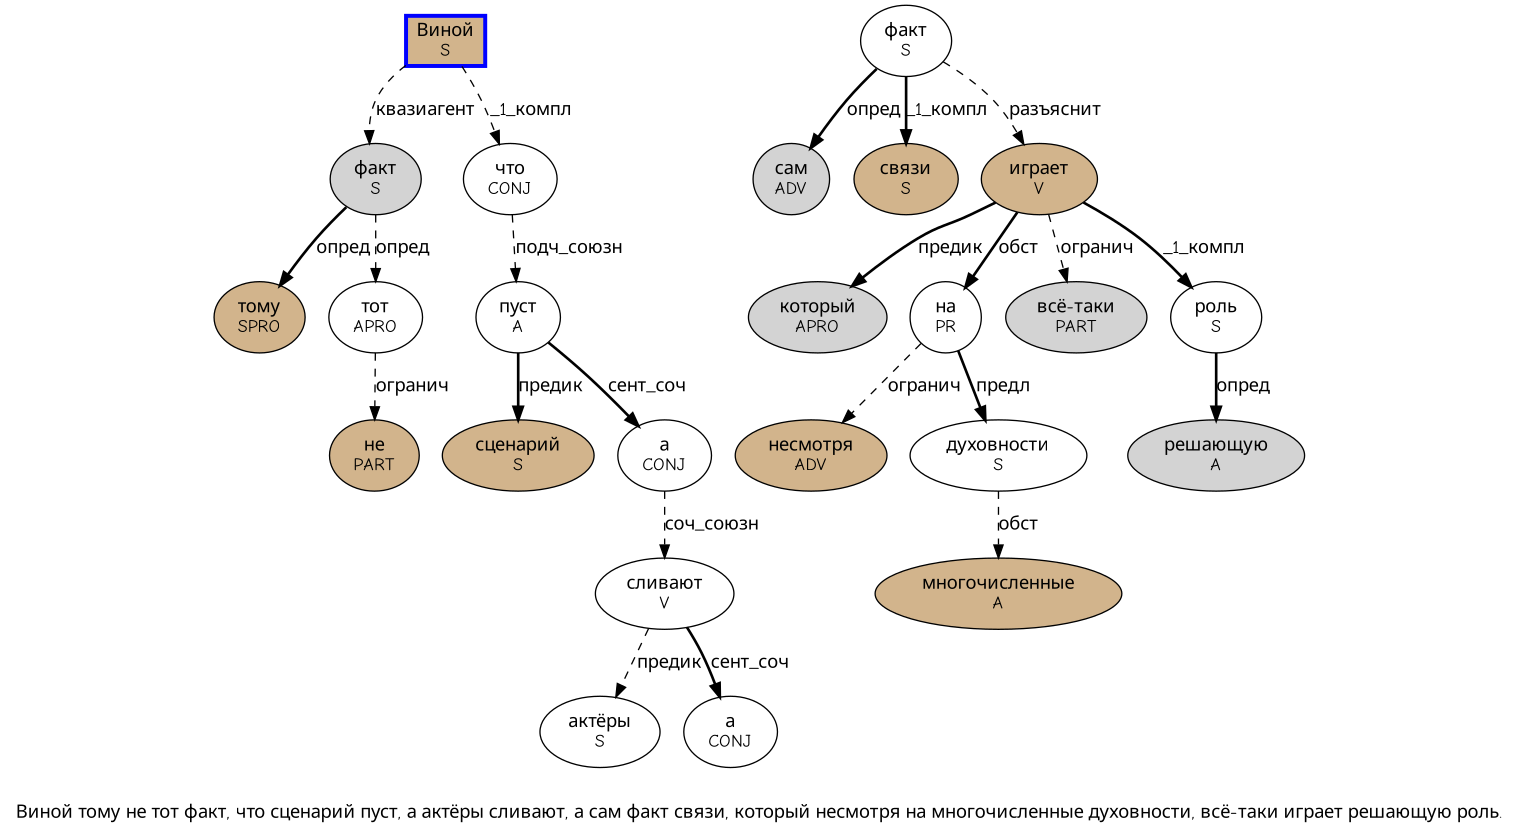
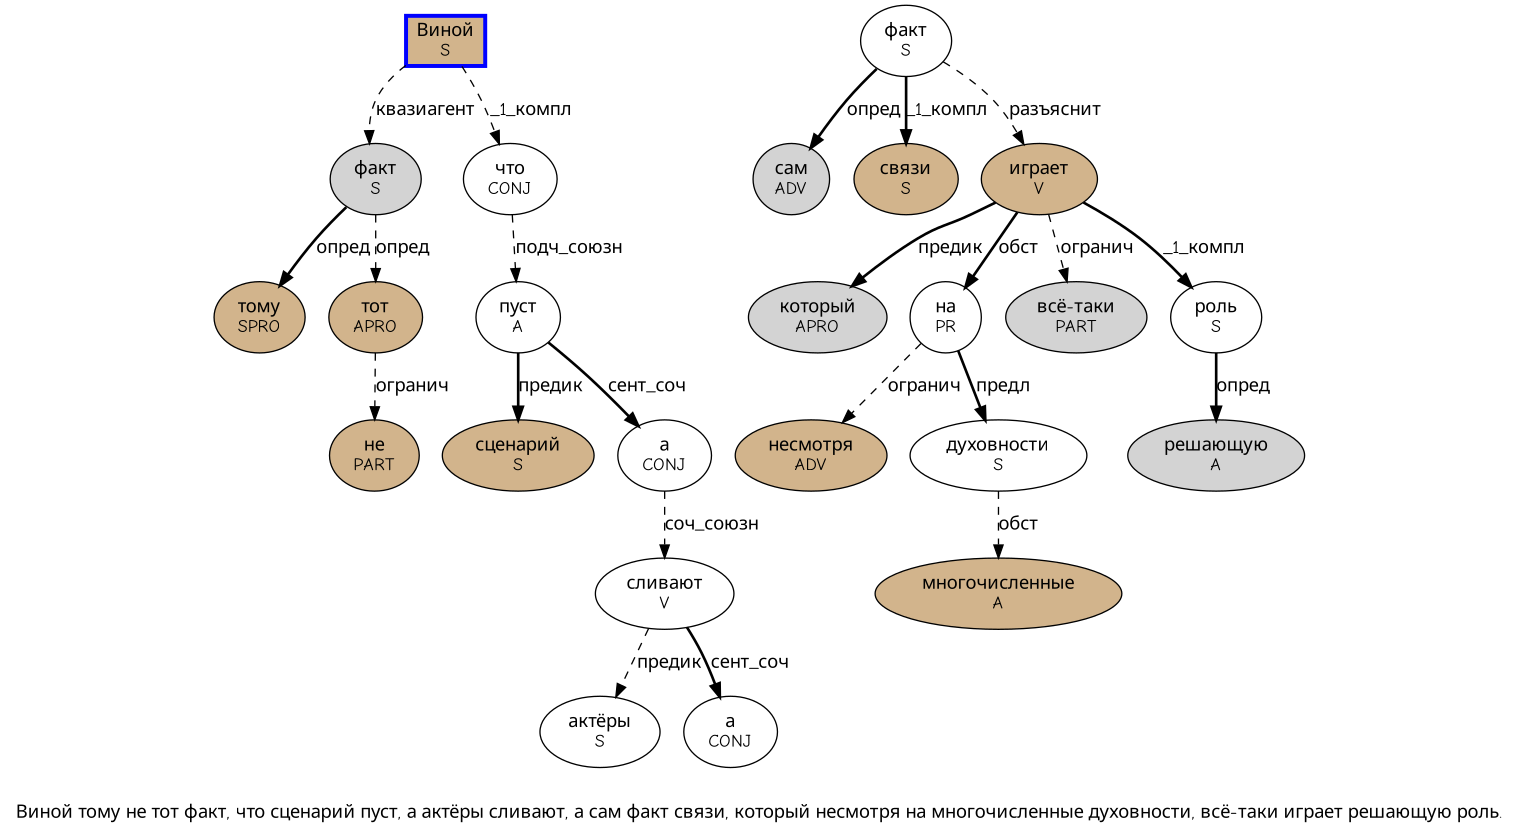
(376, 317) -> (376, 317)
